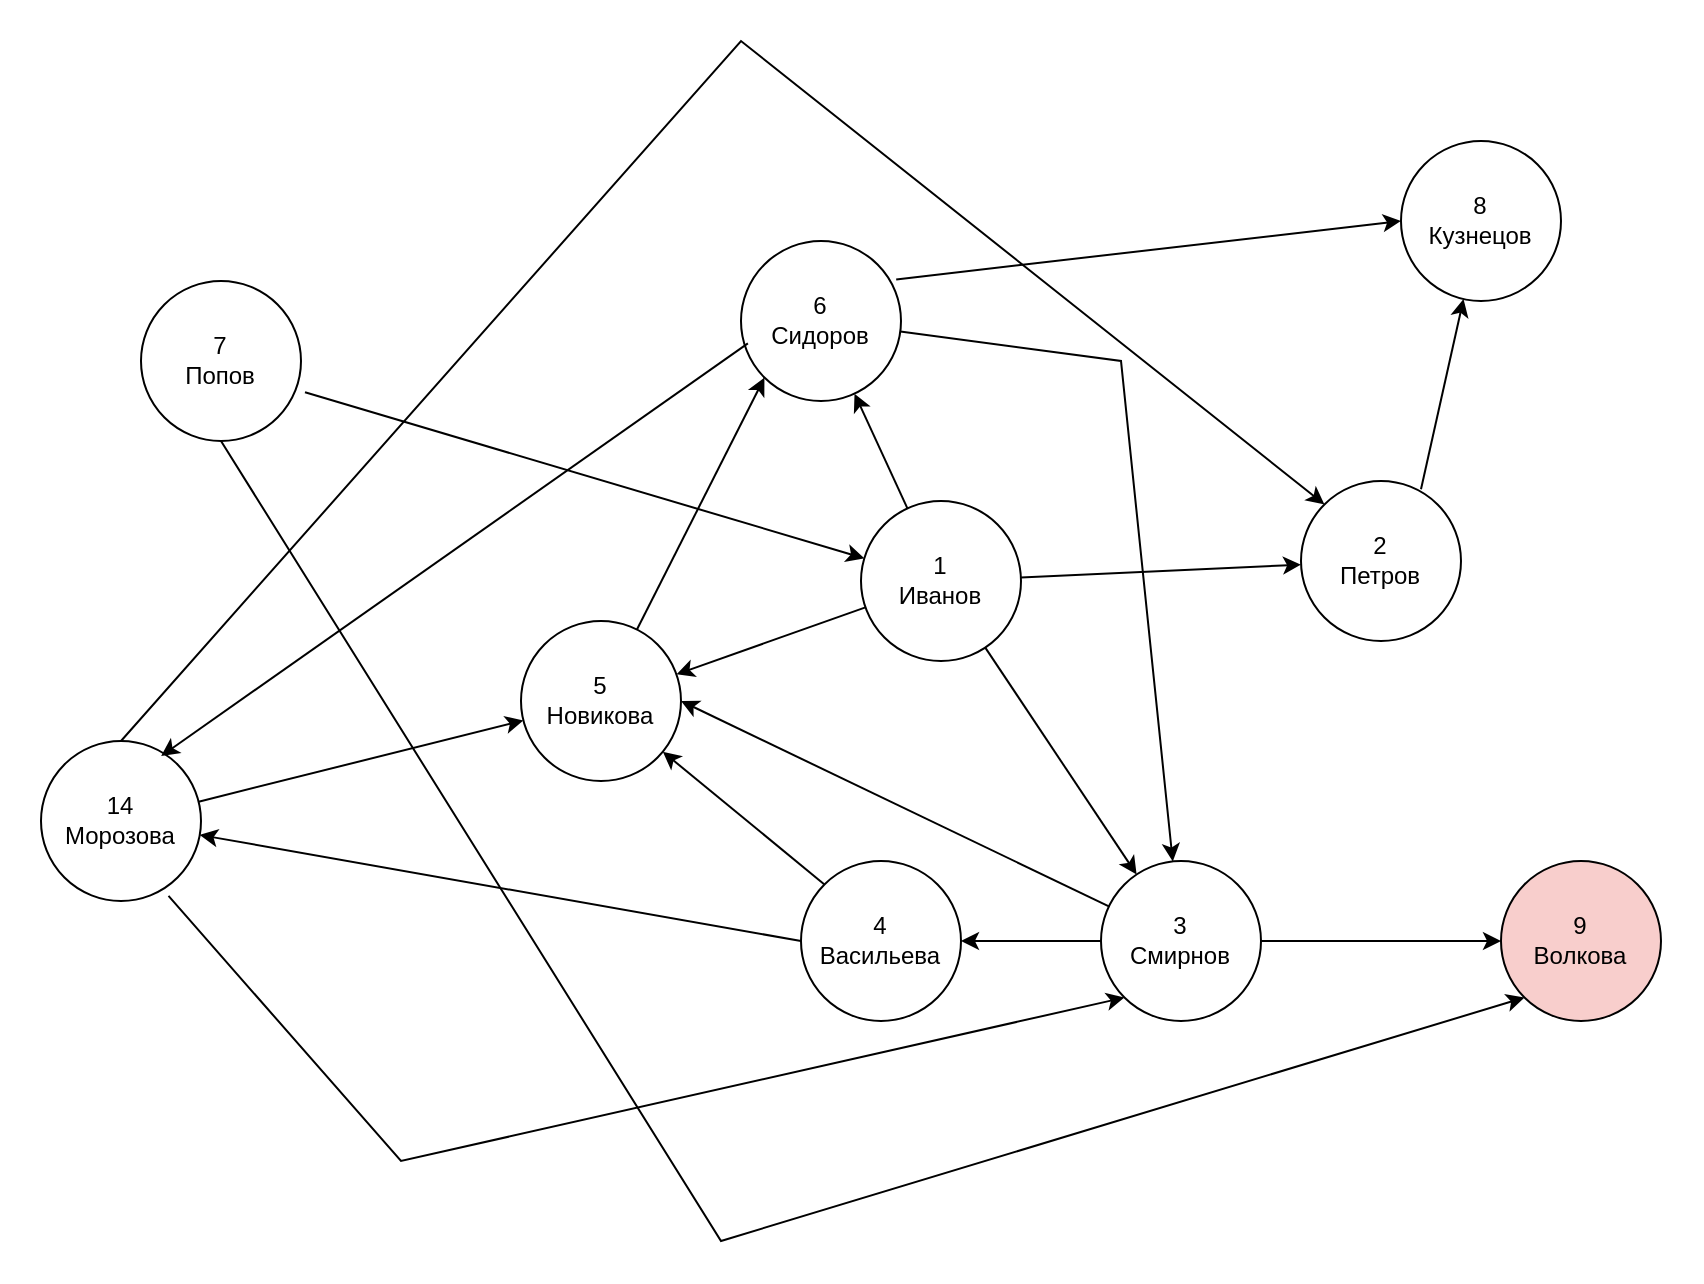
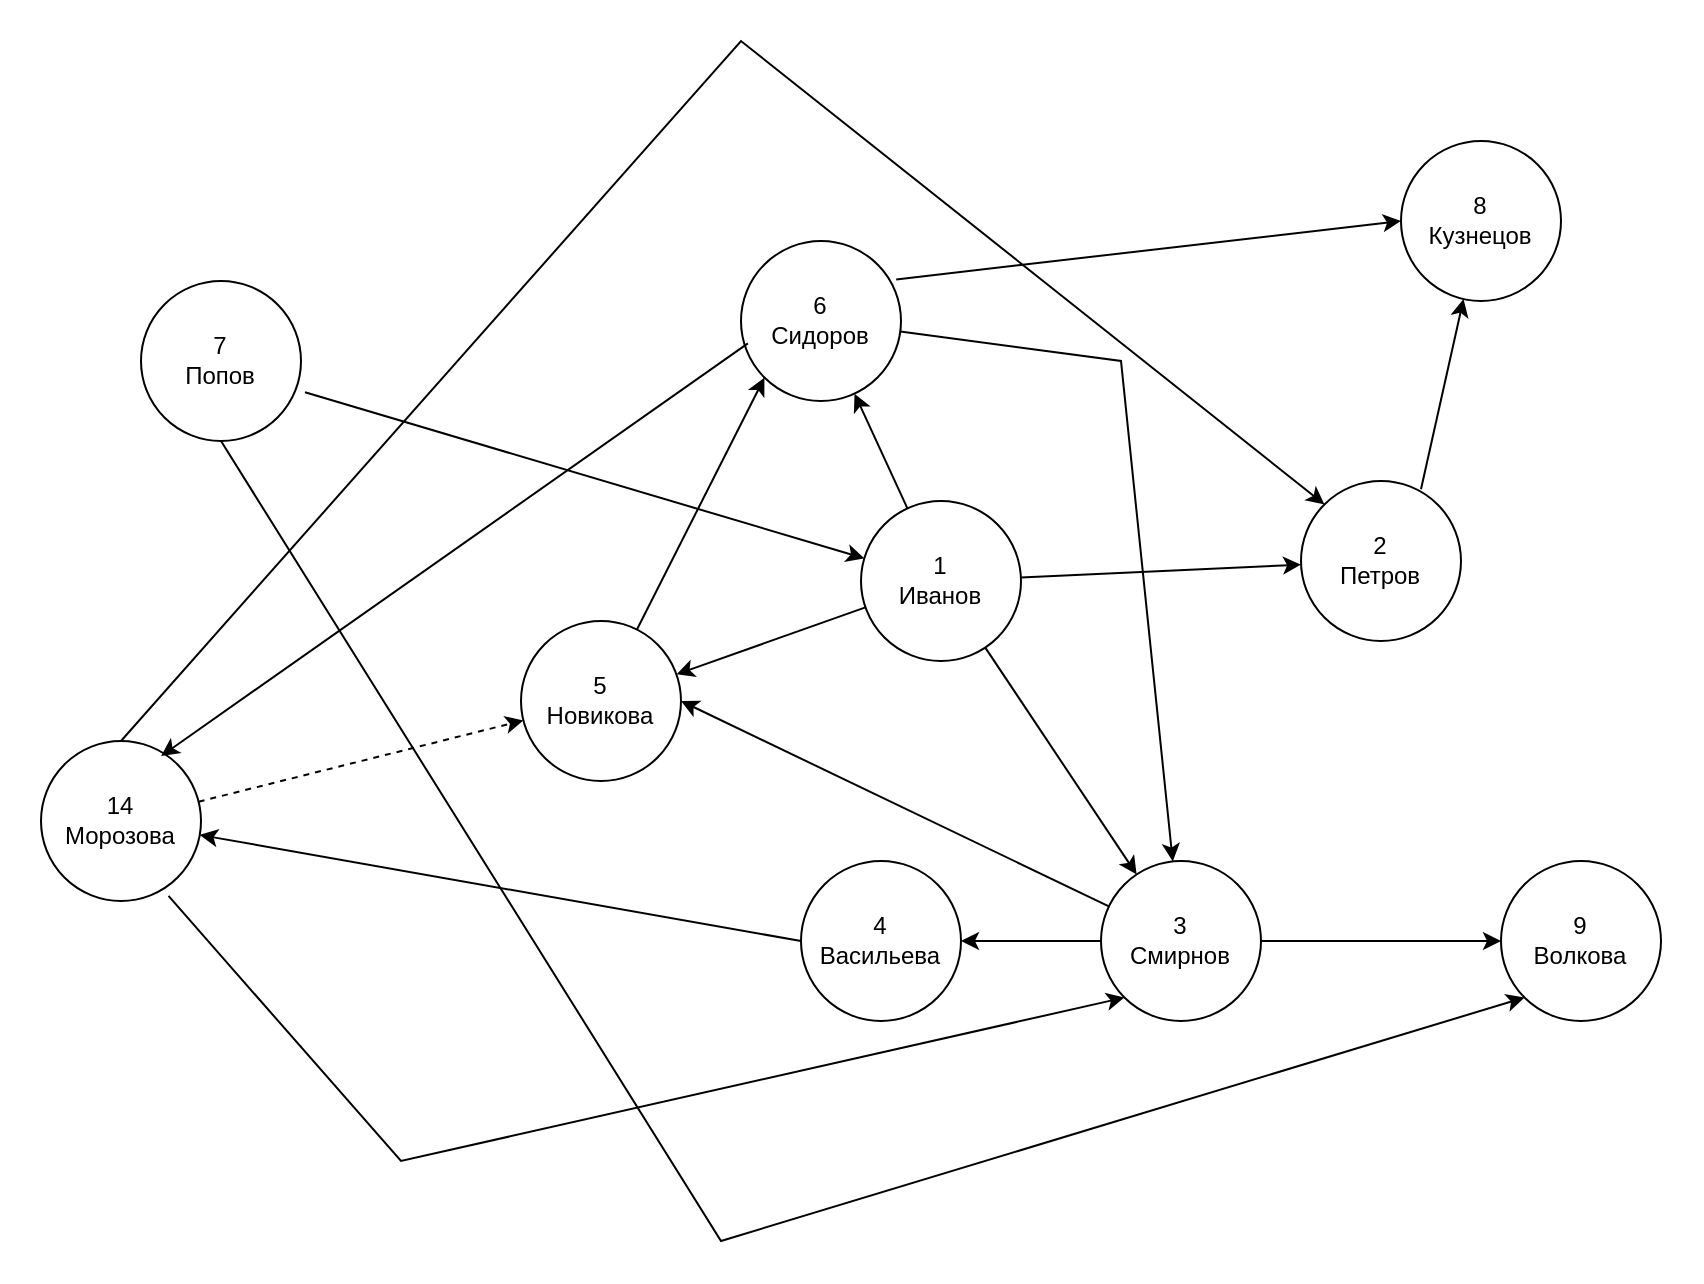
(304, 775) -> (304, 775)
(749, 822) -> none
(1581, 941) -> (1581, 941)
